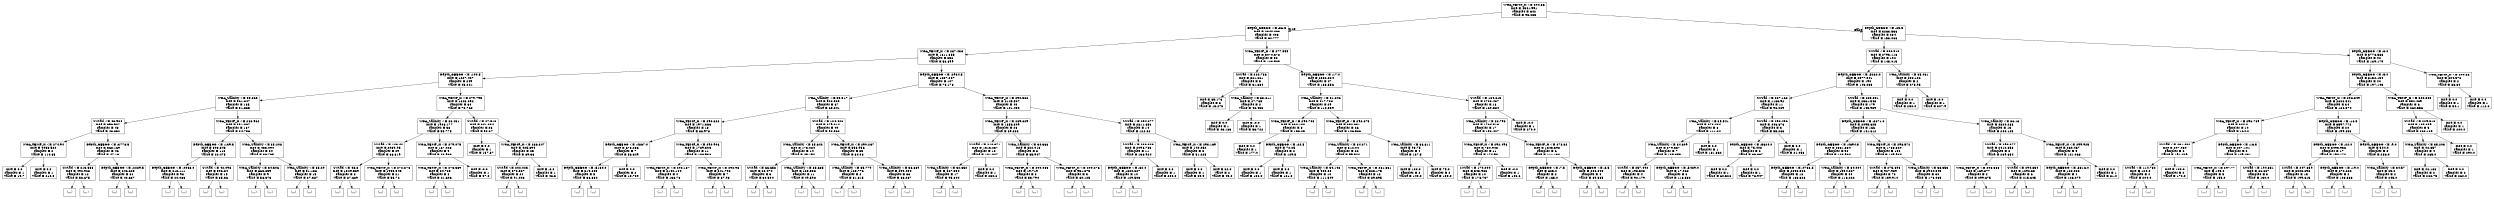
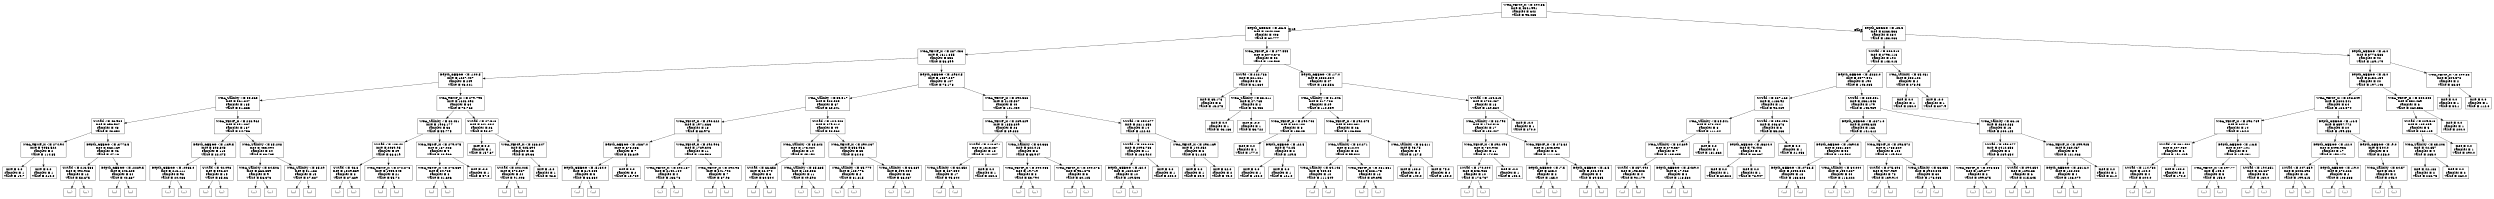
(1222, 173) -> (1222, 173)
